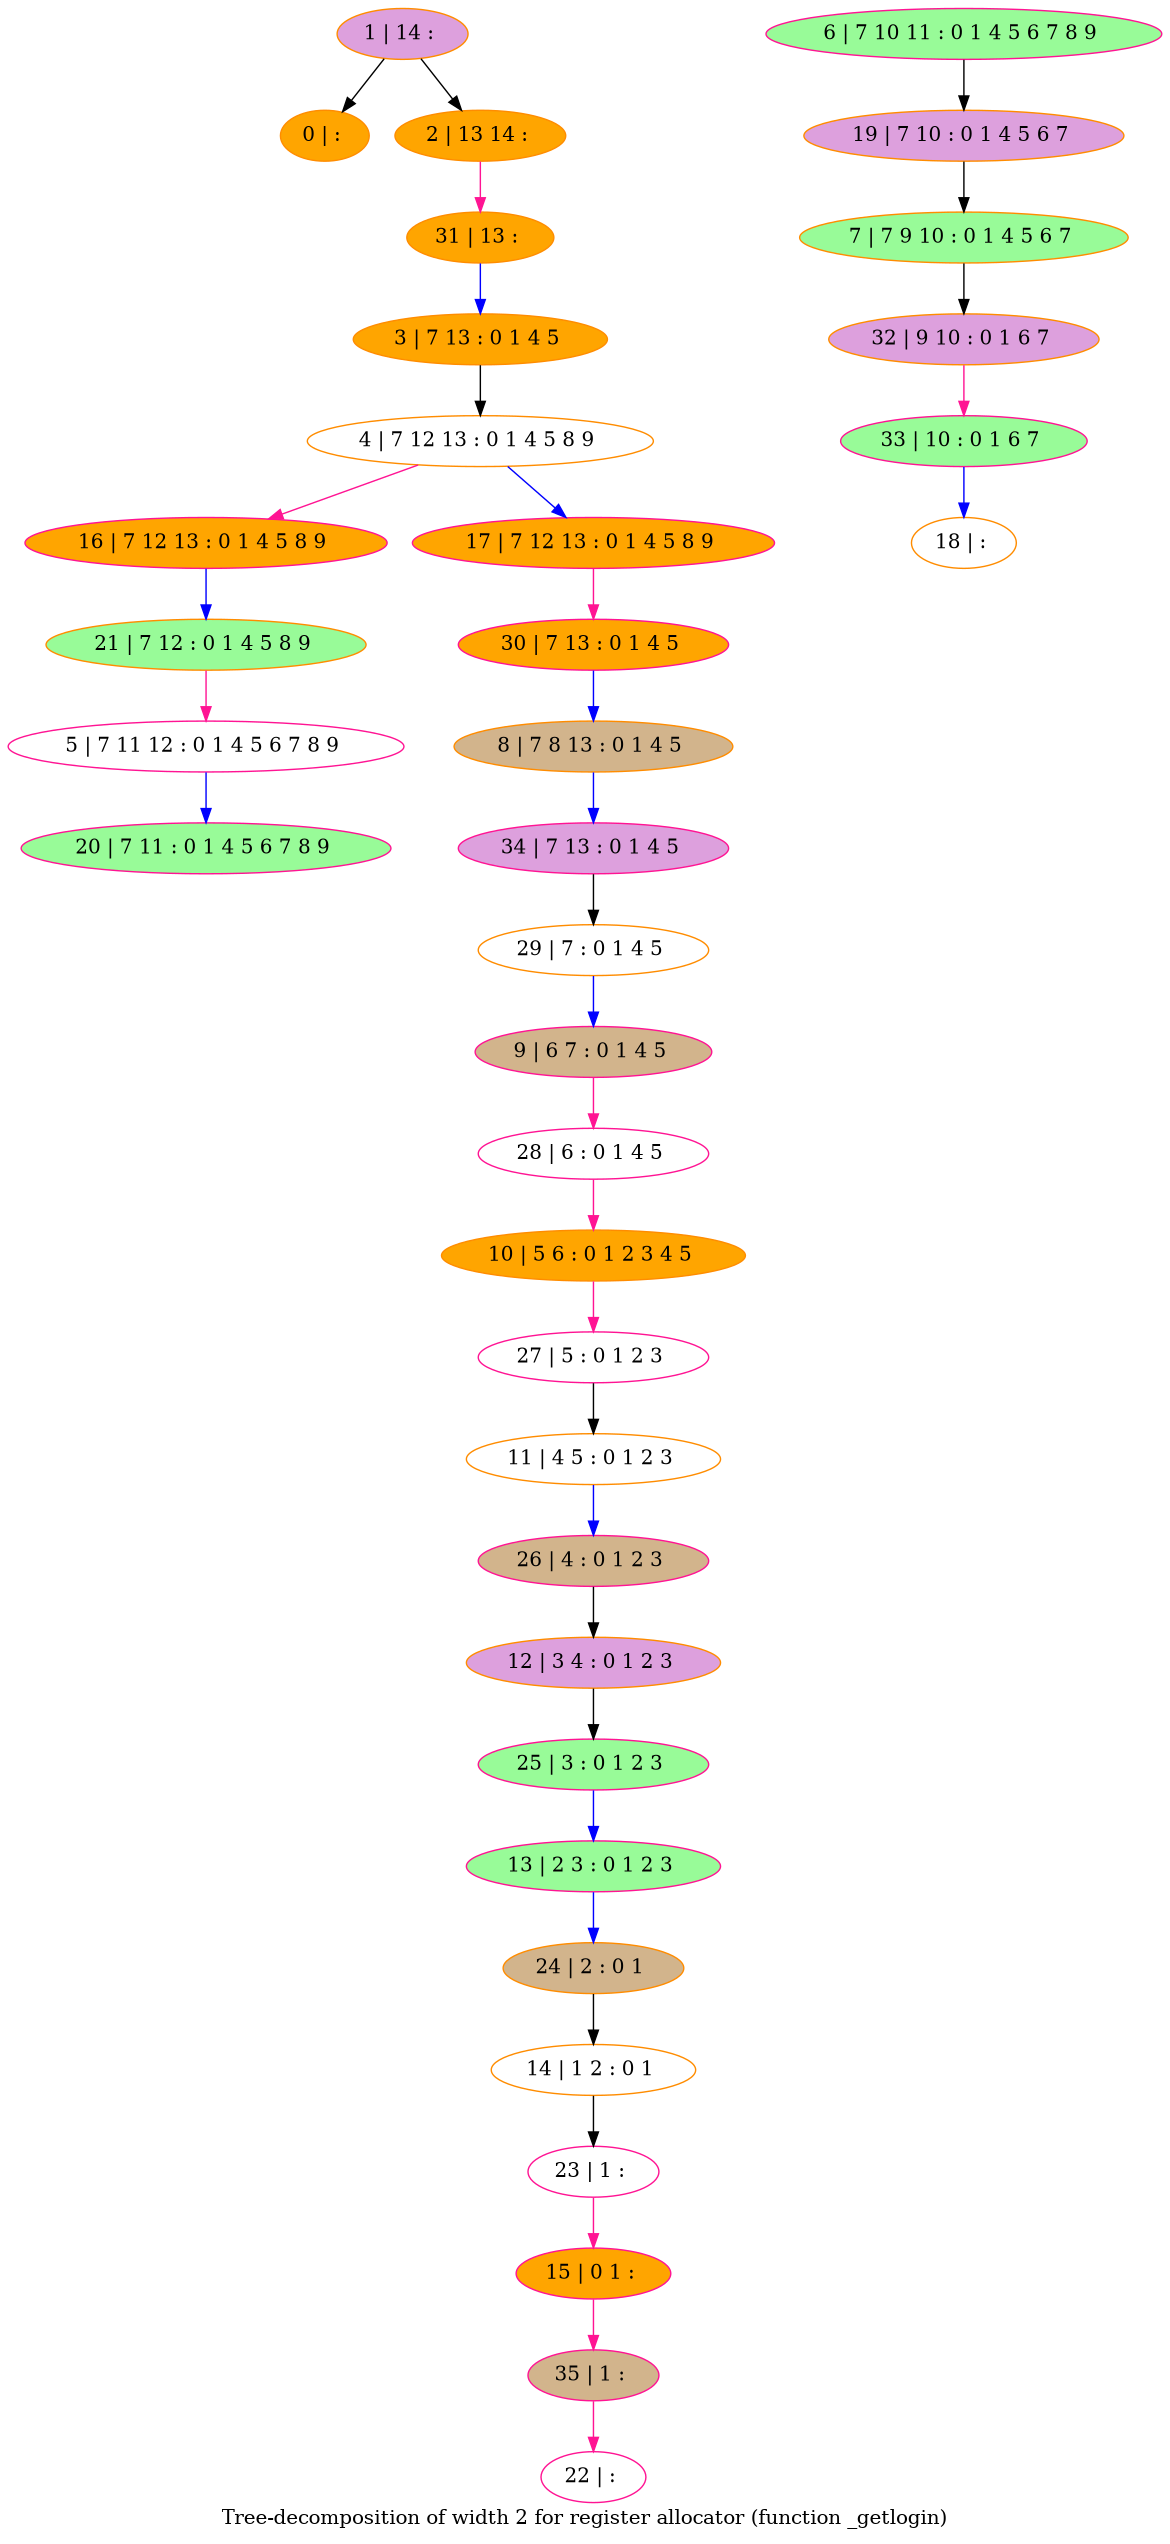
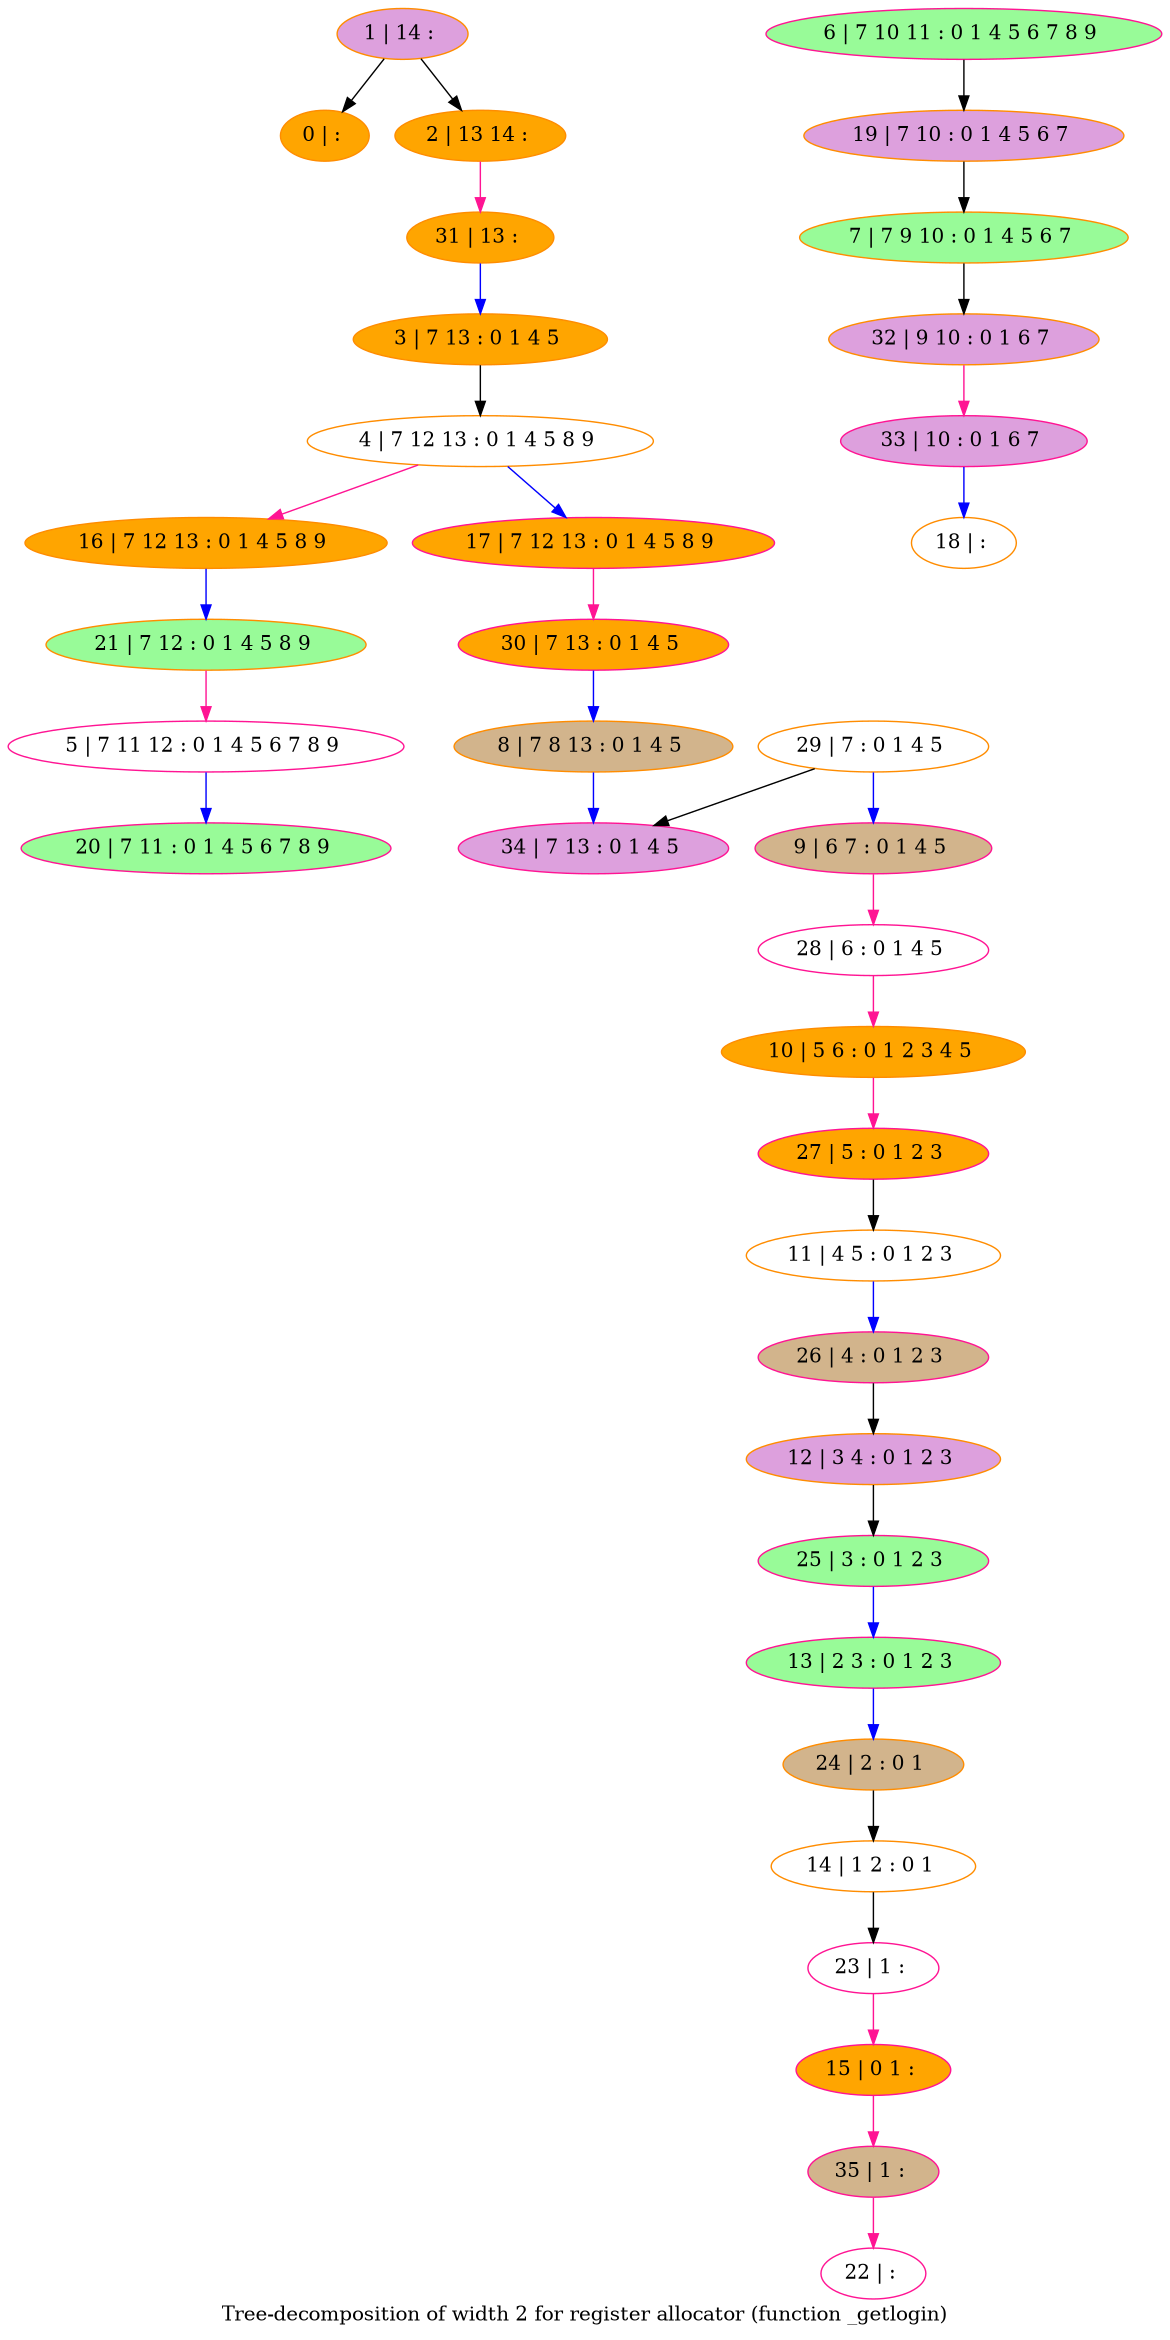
(964, 441) -> (964, 441)
(206, 543) -> (206, 543)
(593, 892) -> (741, 795)
(593, 1357) -> (873, 1154)
